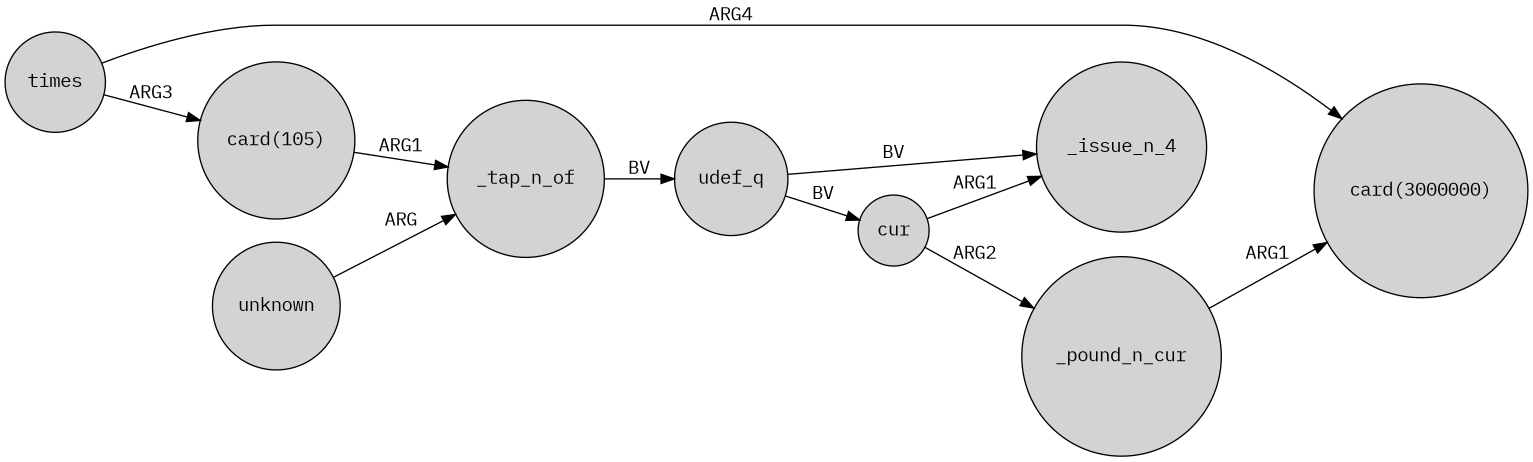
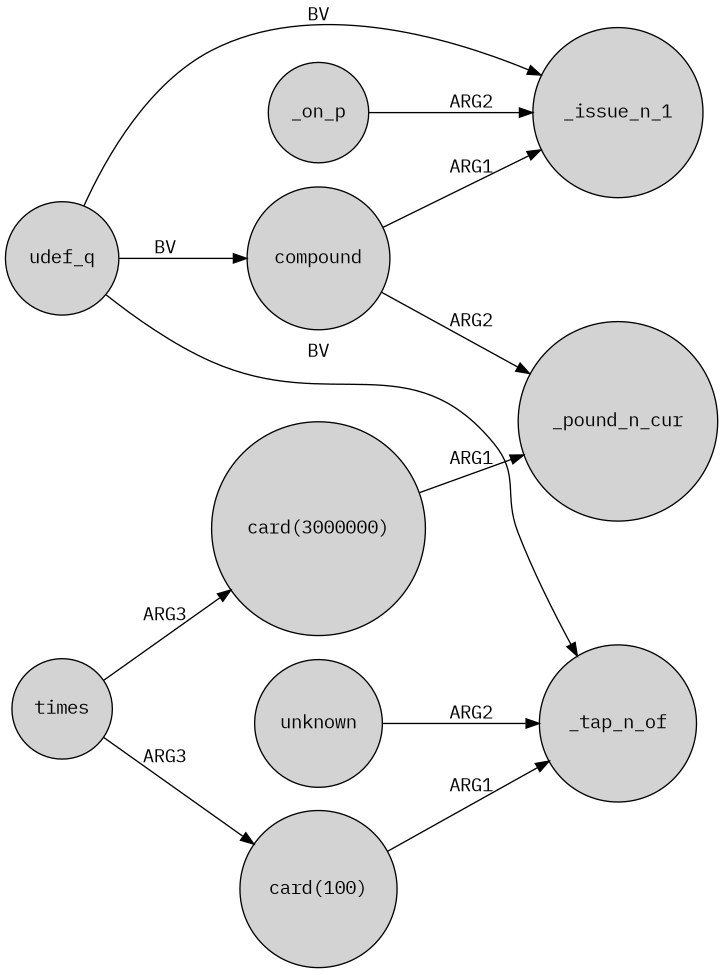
(731, 15) -> (165, 615)
none -> (319, 113)
(276, 140) -> (319, 889)
(1122, 147) -> (618, 113)
(633, 179) -> (406, 389)
(401, 221) -> (472, 714)
(894, 231) -> (319, 258)
(1262, 279) -> (465, 476)
